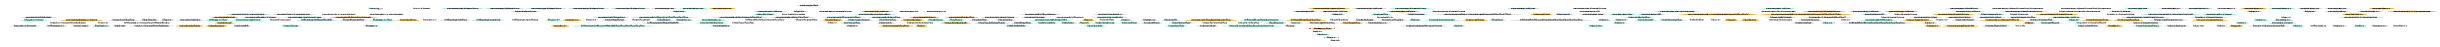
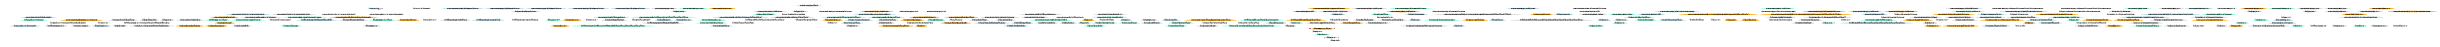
(956, 20) -> (956, 20)
